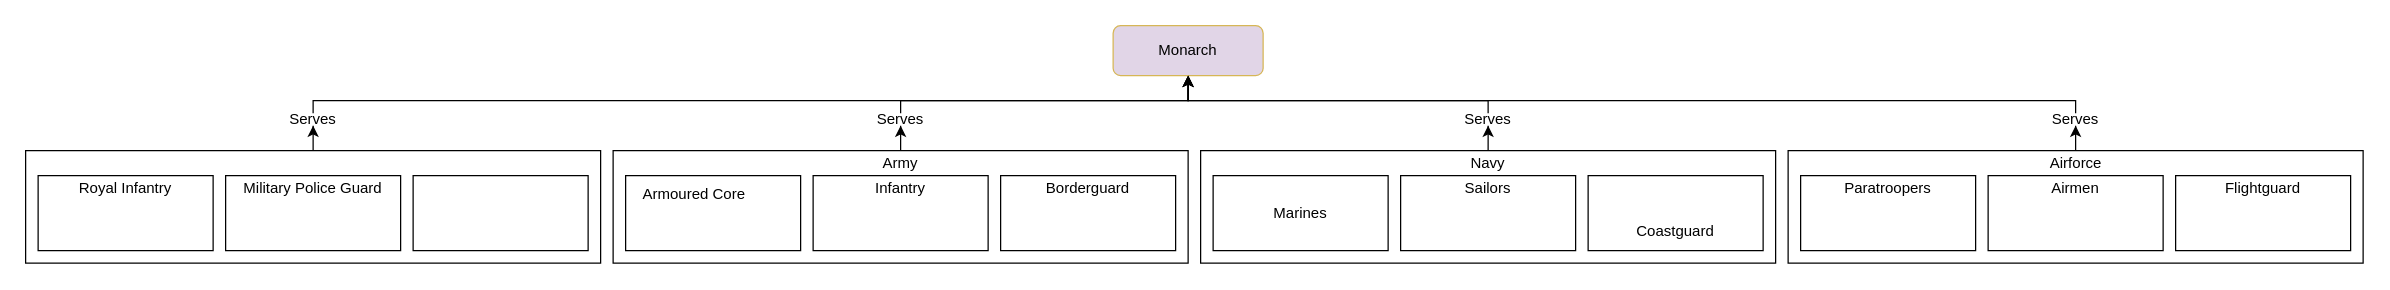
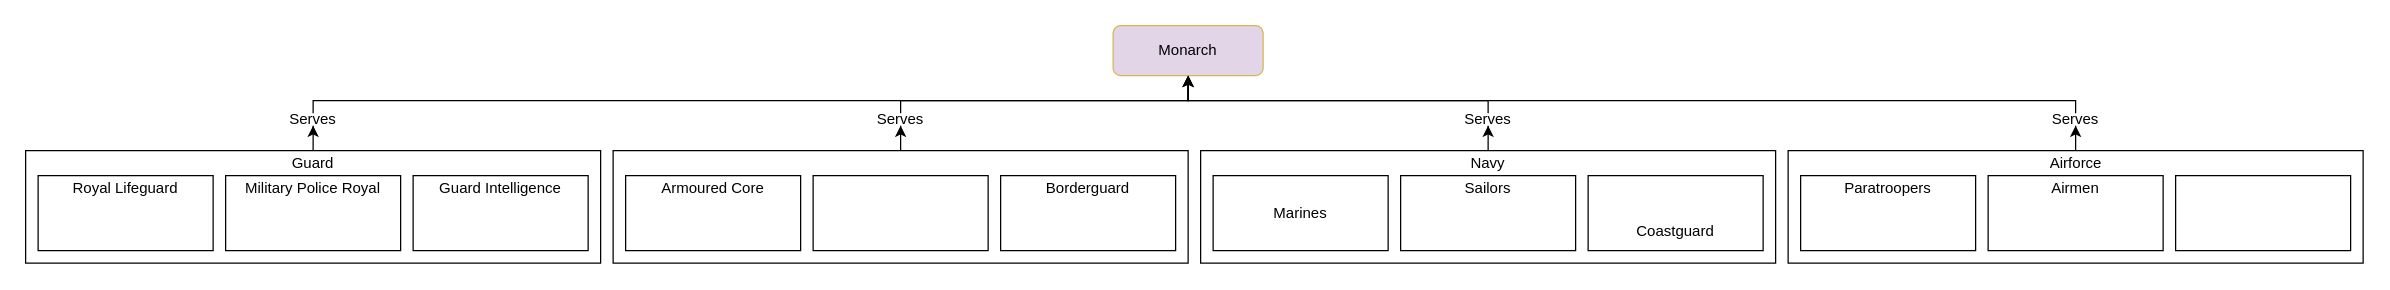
none -> (313, 163)
(901, 163) -> none
(126, 188) -> (126, 188)
(313, 188) -> (313, 188)
none -> (501, 188)
(901, 188) -> none
(2263, 188) -> none
(694, 194) -> (713, 188)
